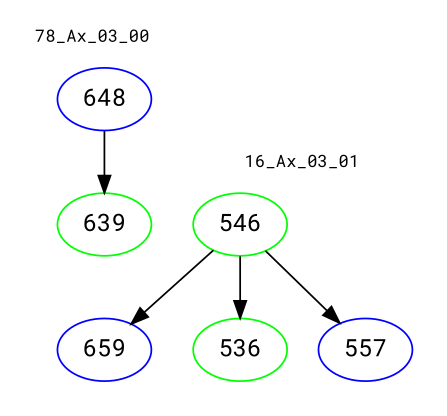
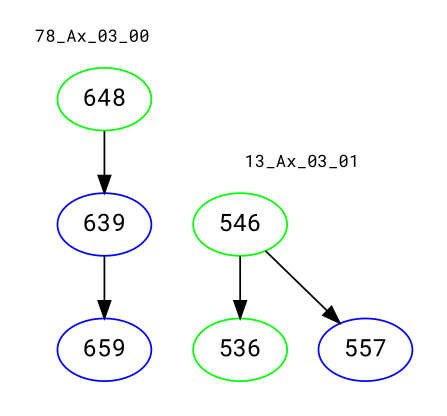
(104, 99) -> (104, 99)
(303, 163) -> (303, 163)
(104, 224) -> (104, 224)
(191, 270) -> (104, 279)
